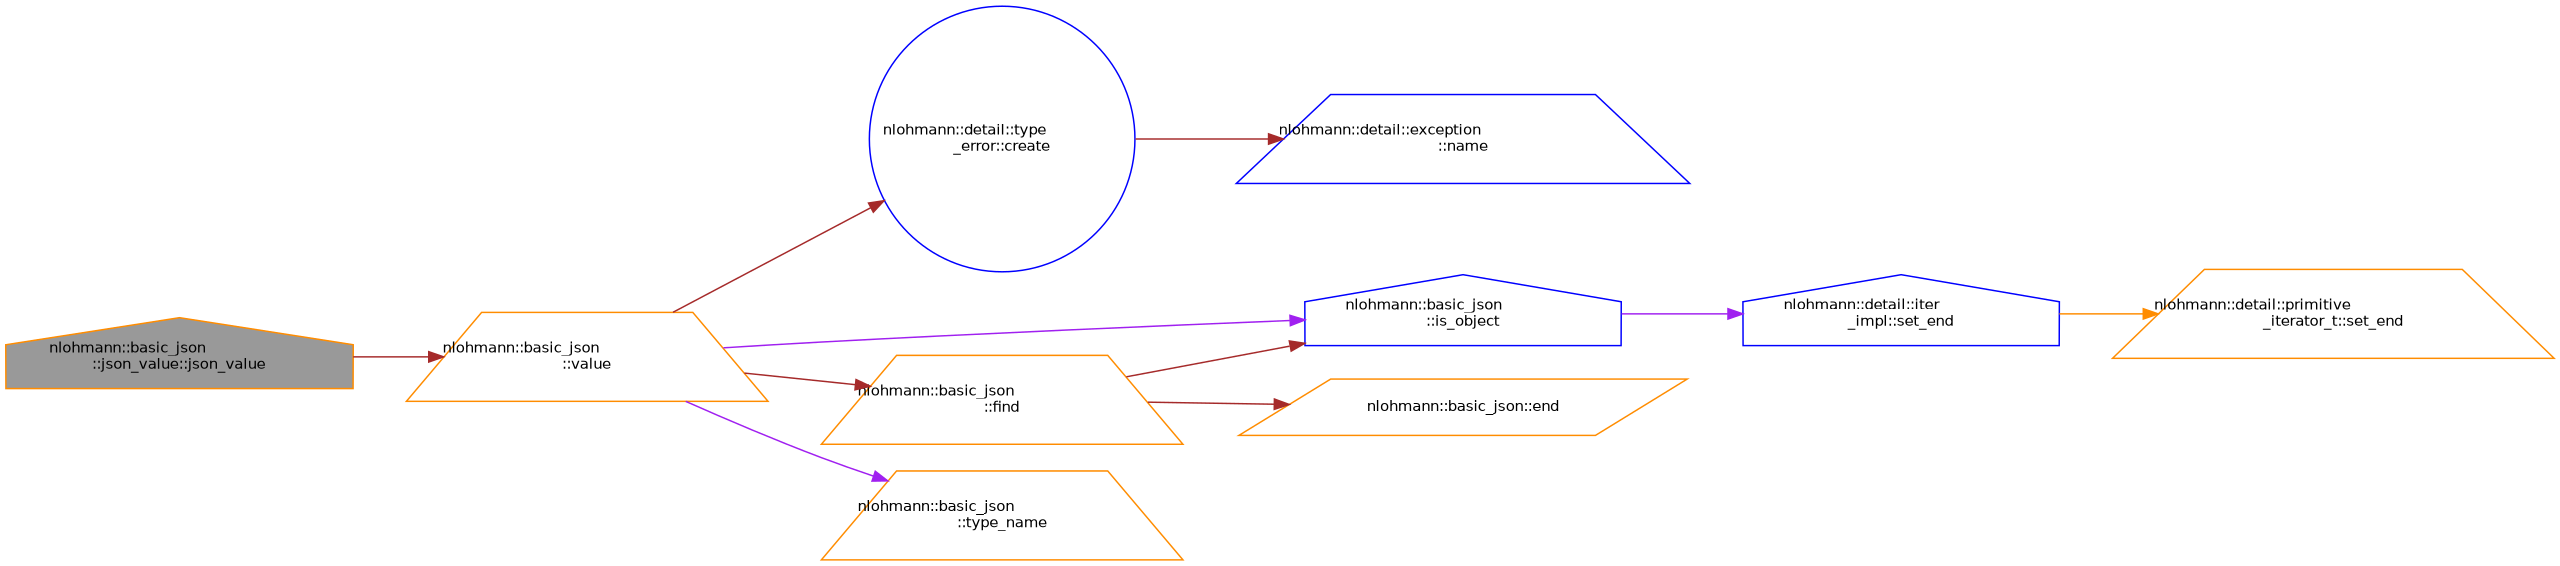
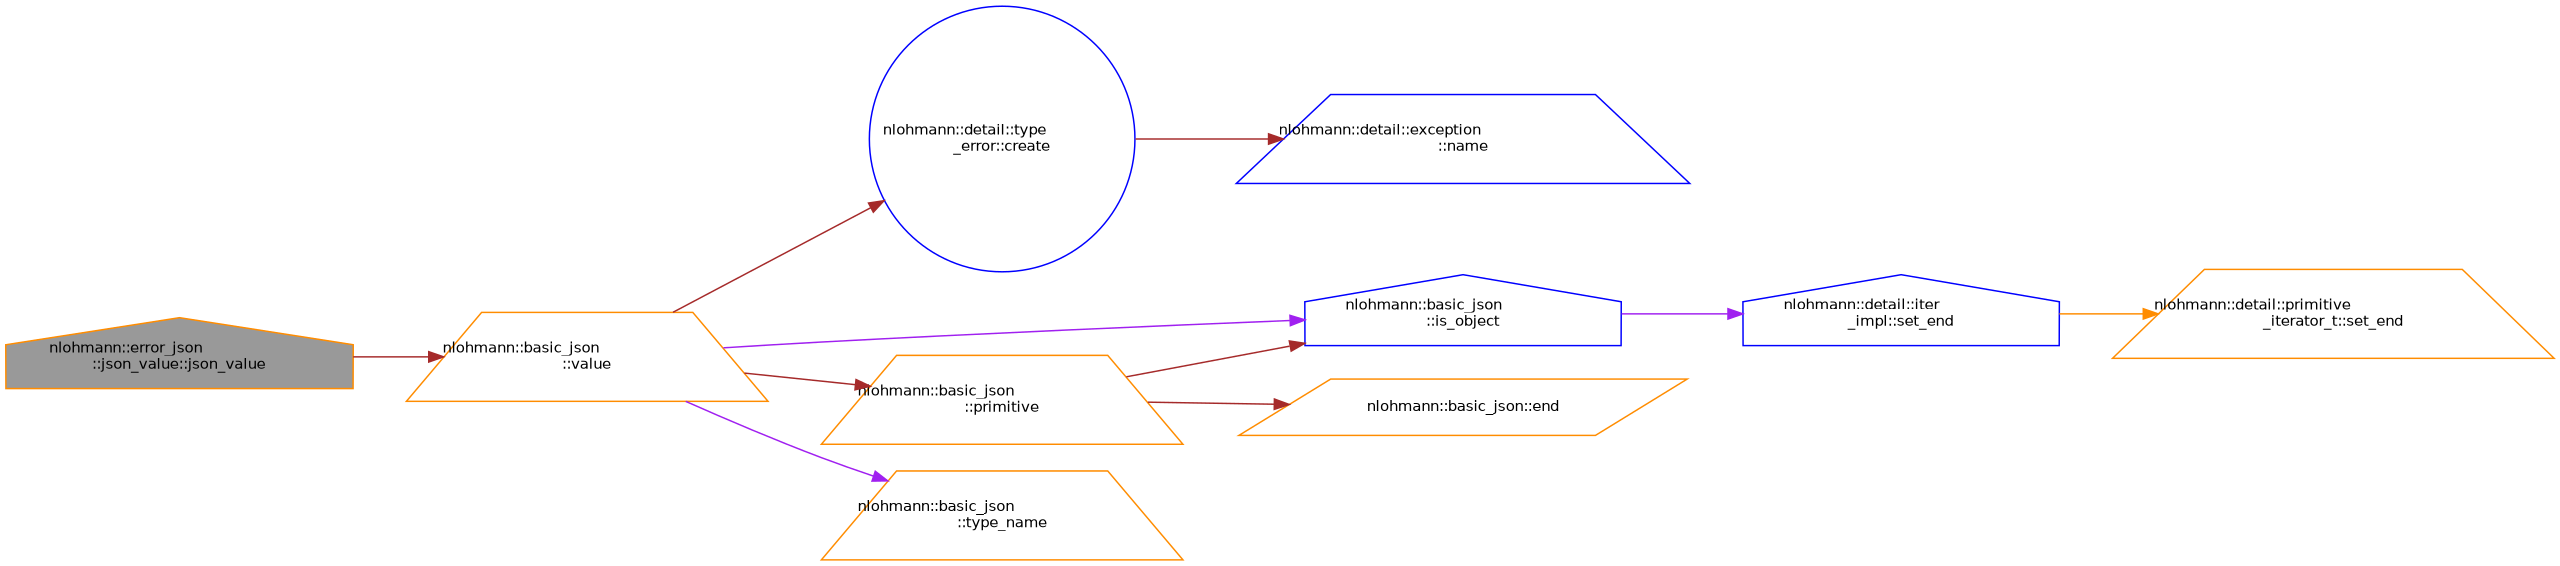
(179, 357) -> (179, 357)
(1002, 400) -> (1002, 400)
